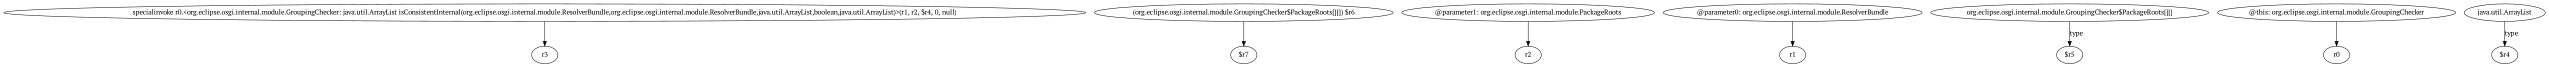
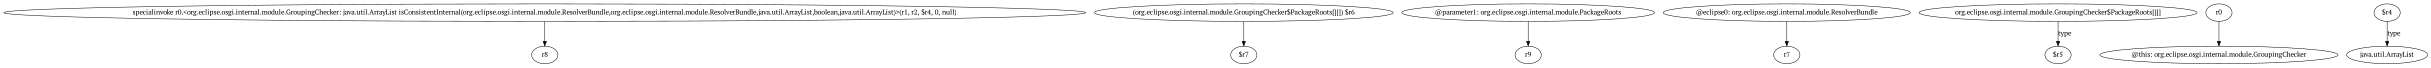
(1793, 13) -> (1787, 13)
(2337, 31) -> (2219, 31)
(2505, 31) -> (2387, 31)
(545, 55) -> (545, 55)
(1528, 55) -> (1528, 55)
(1793, 55) -> (1787, 55)
